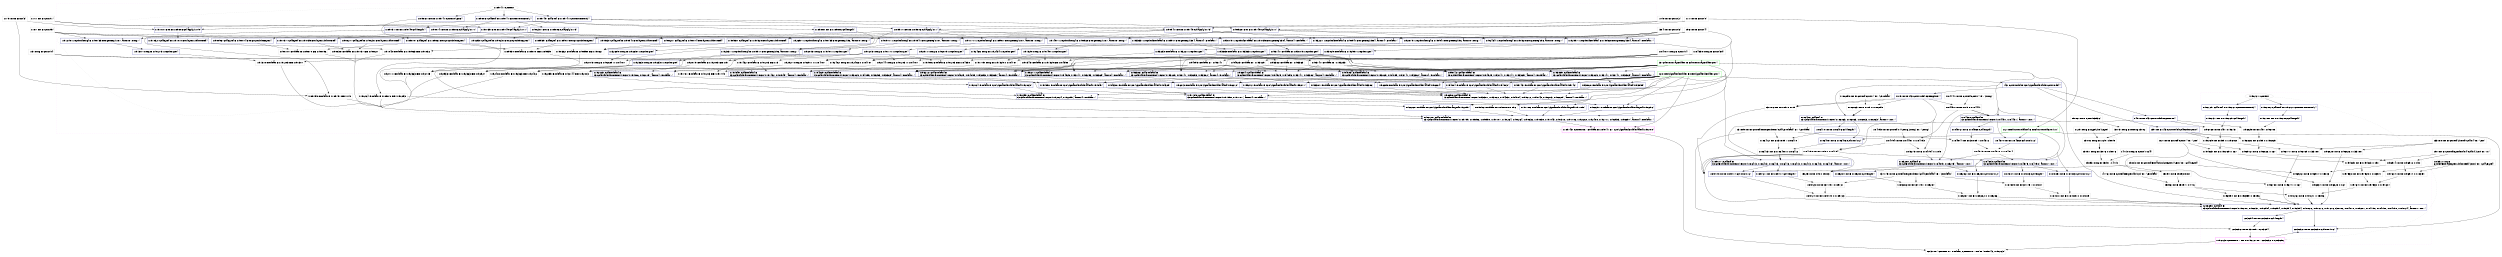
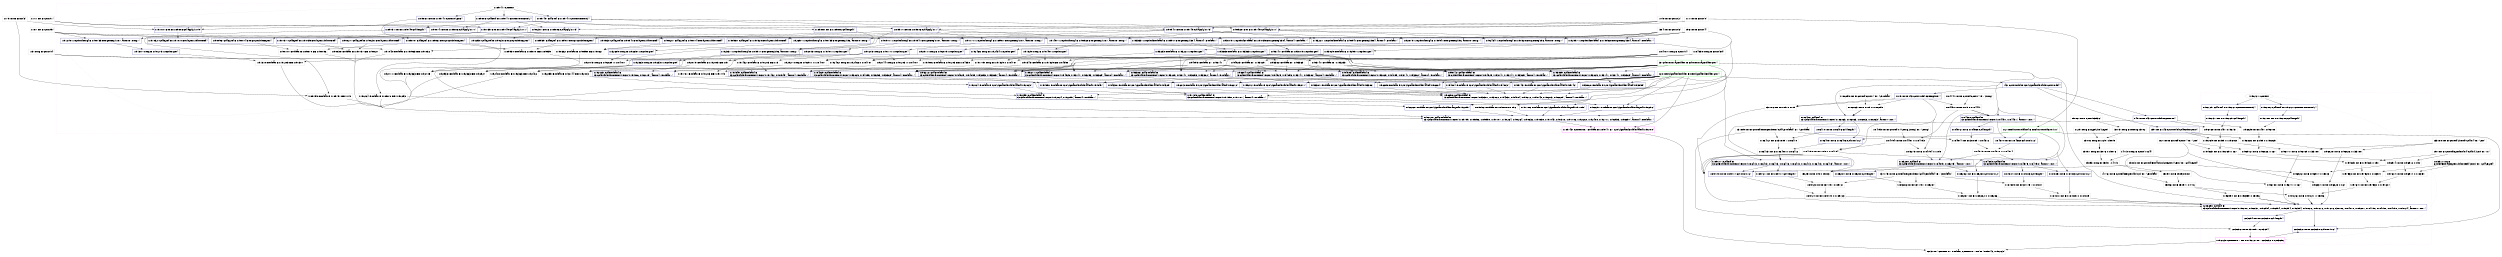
none -> (1119, 26)
(912, 57) -> none
